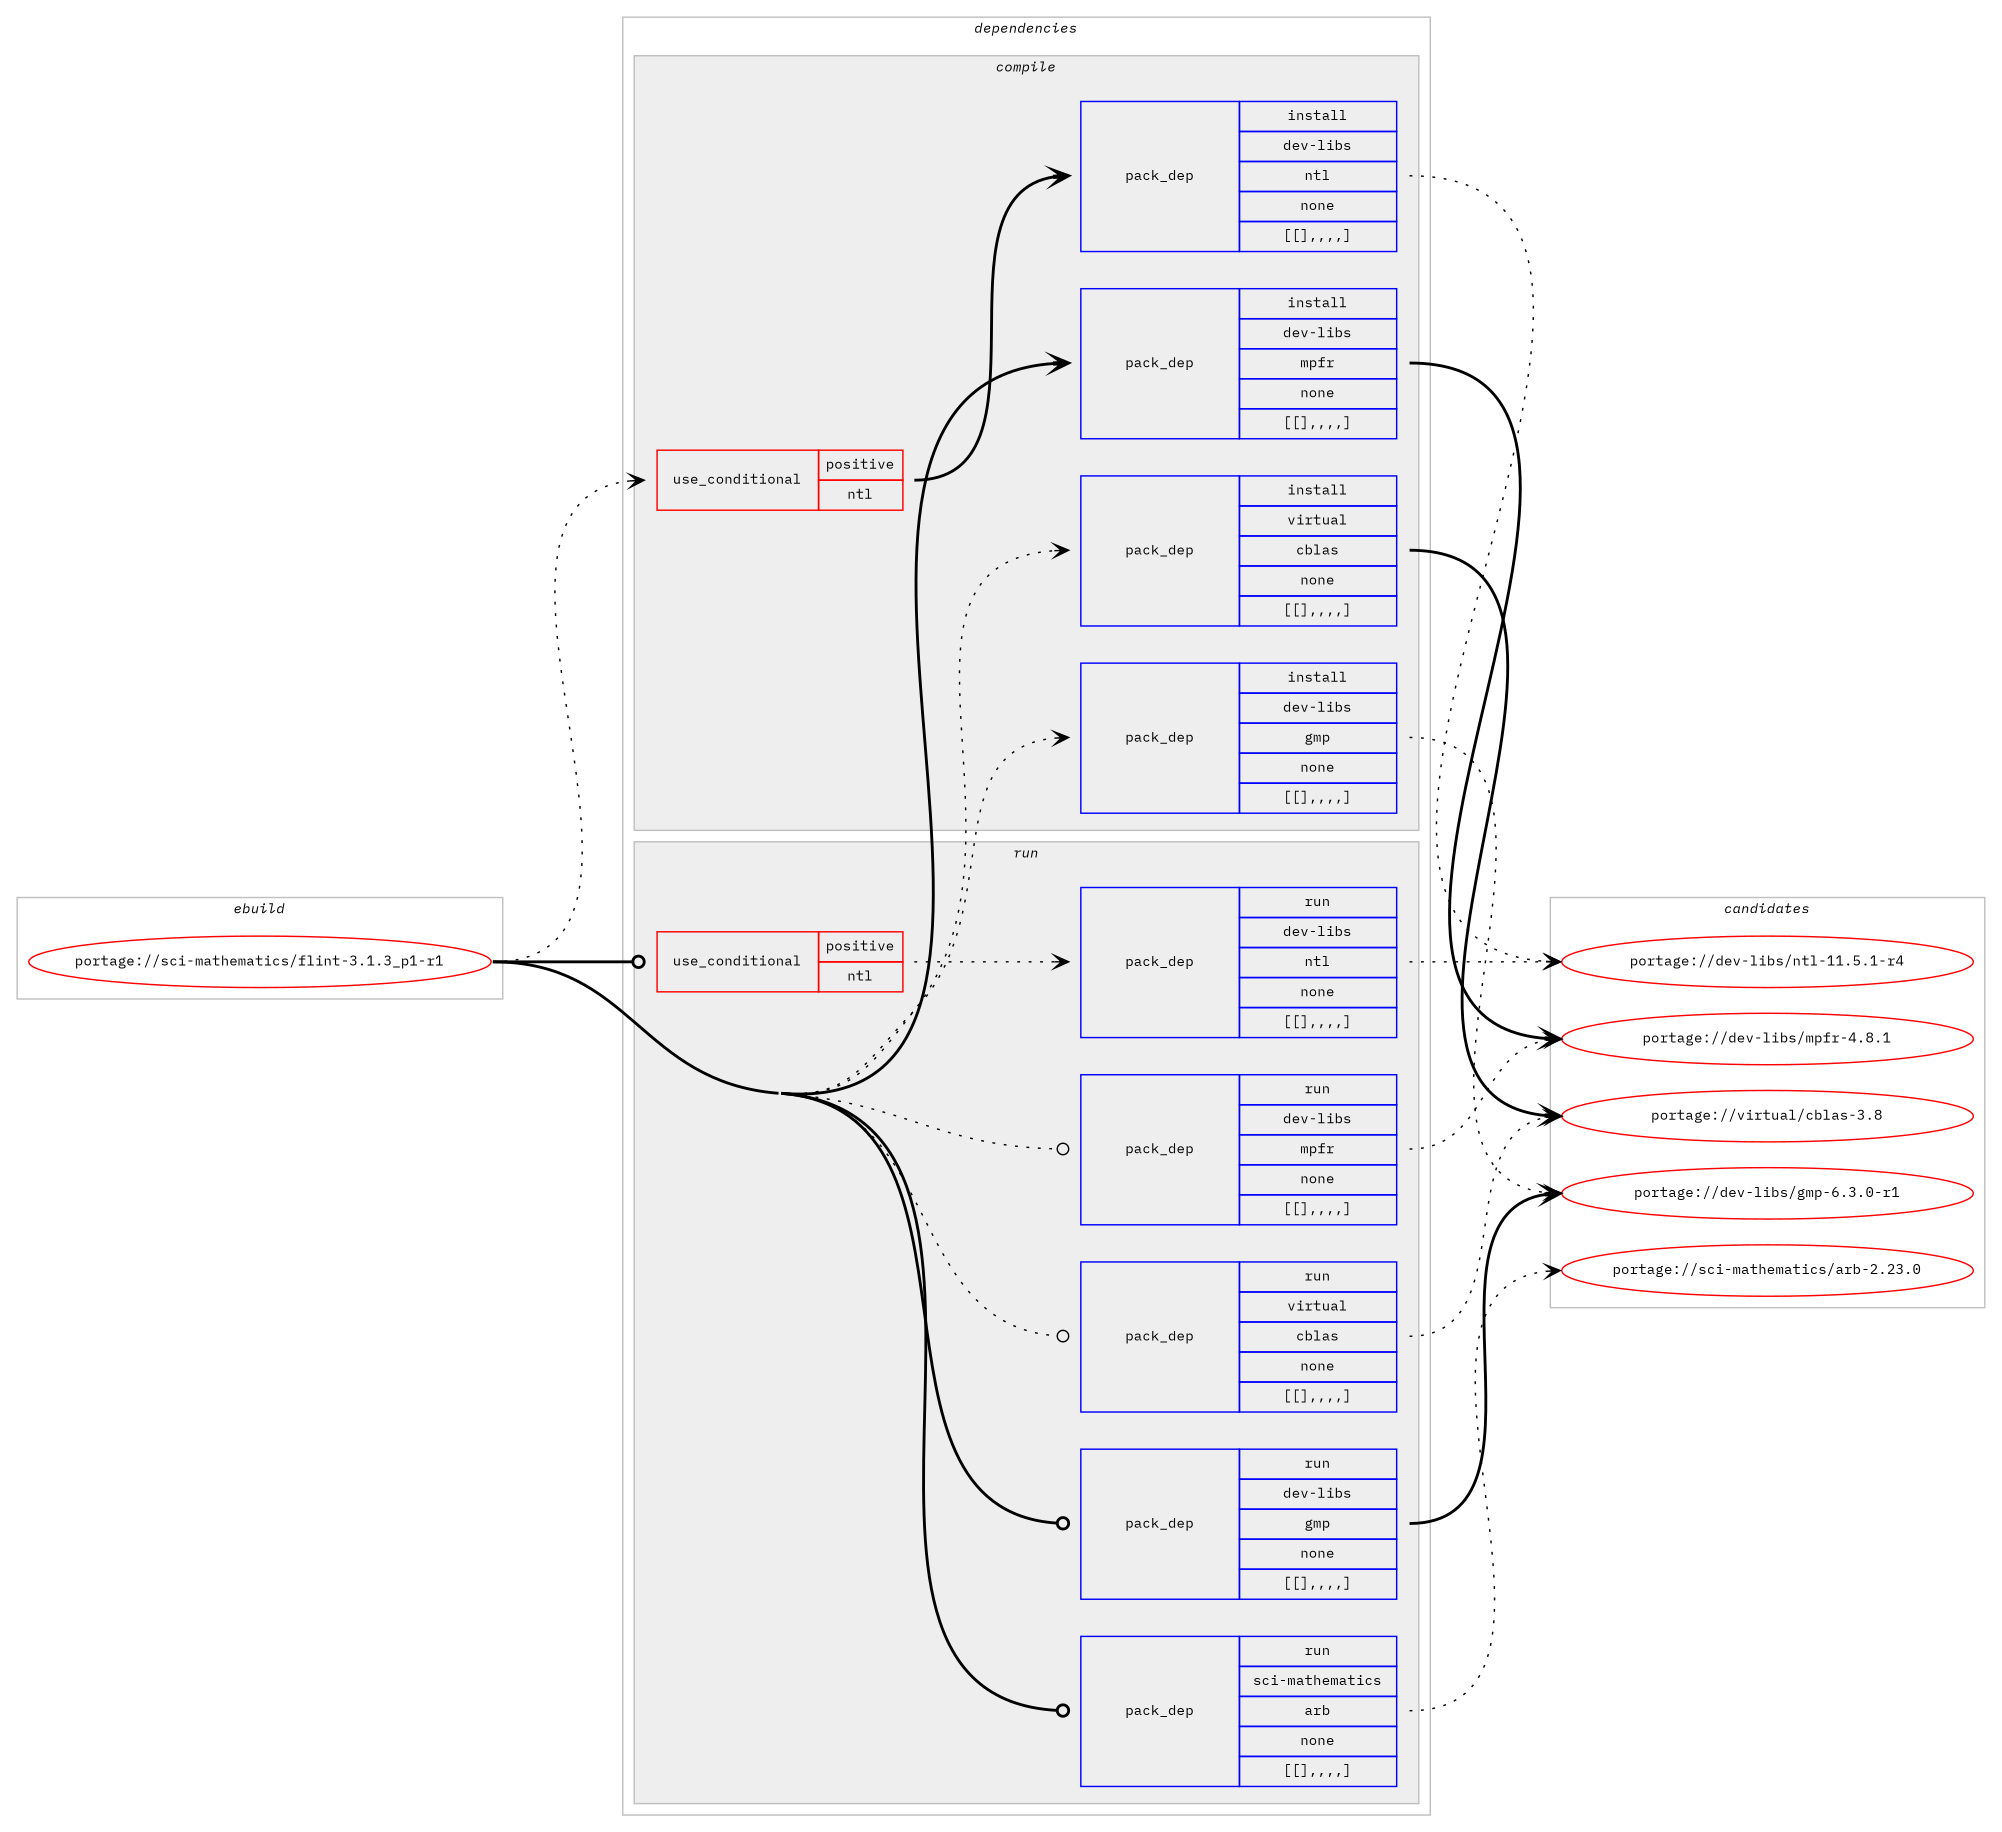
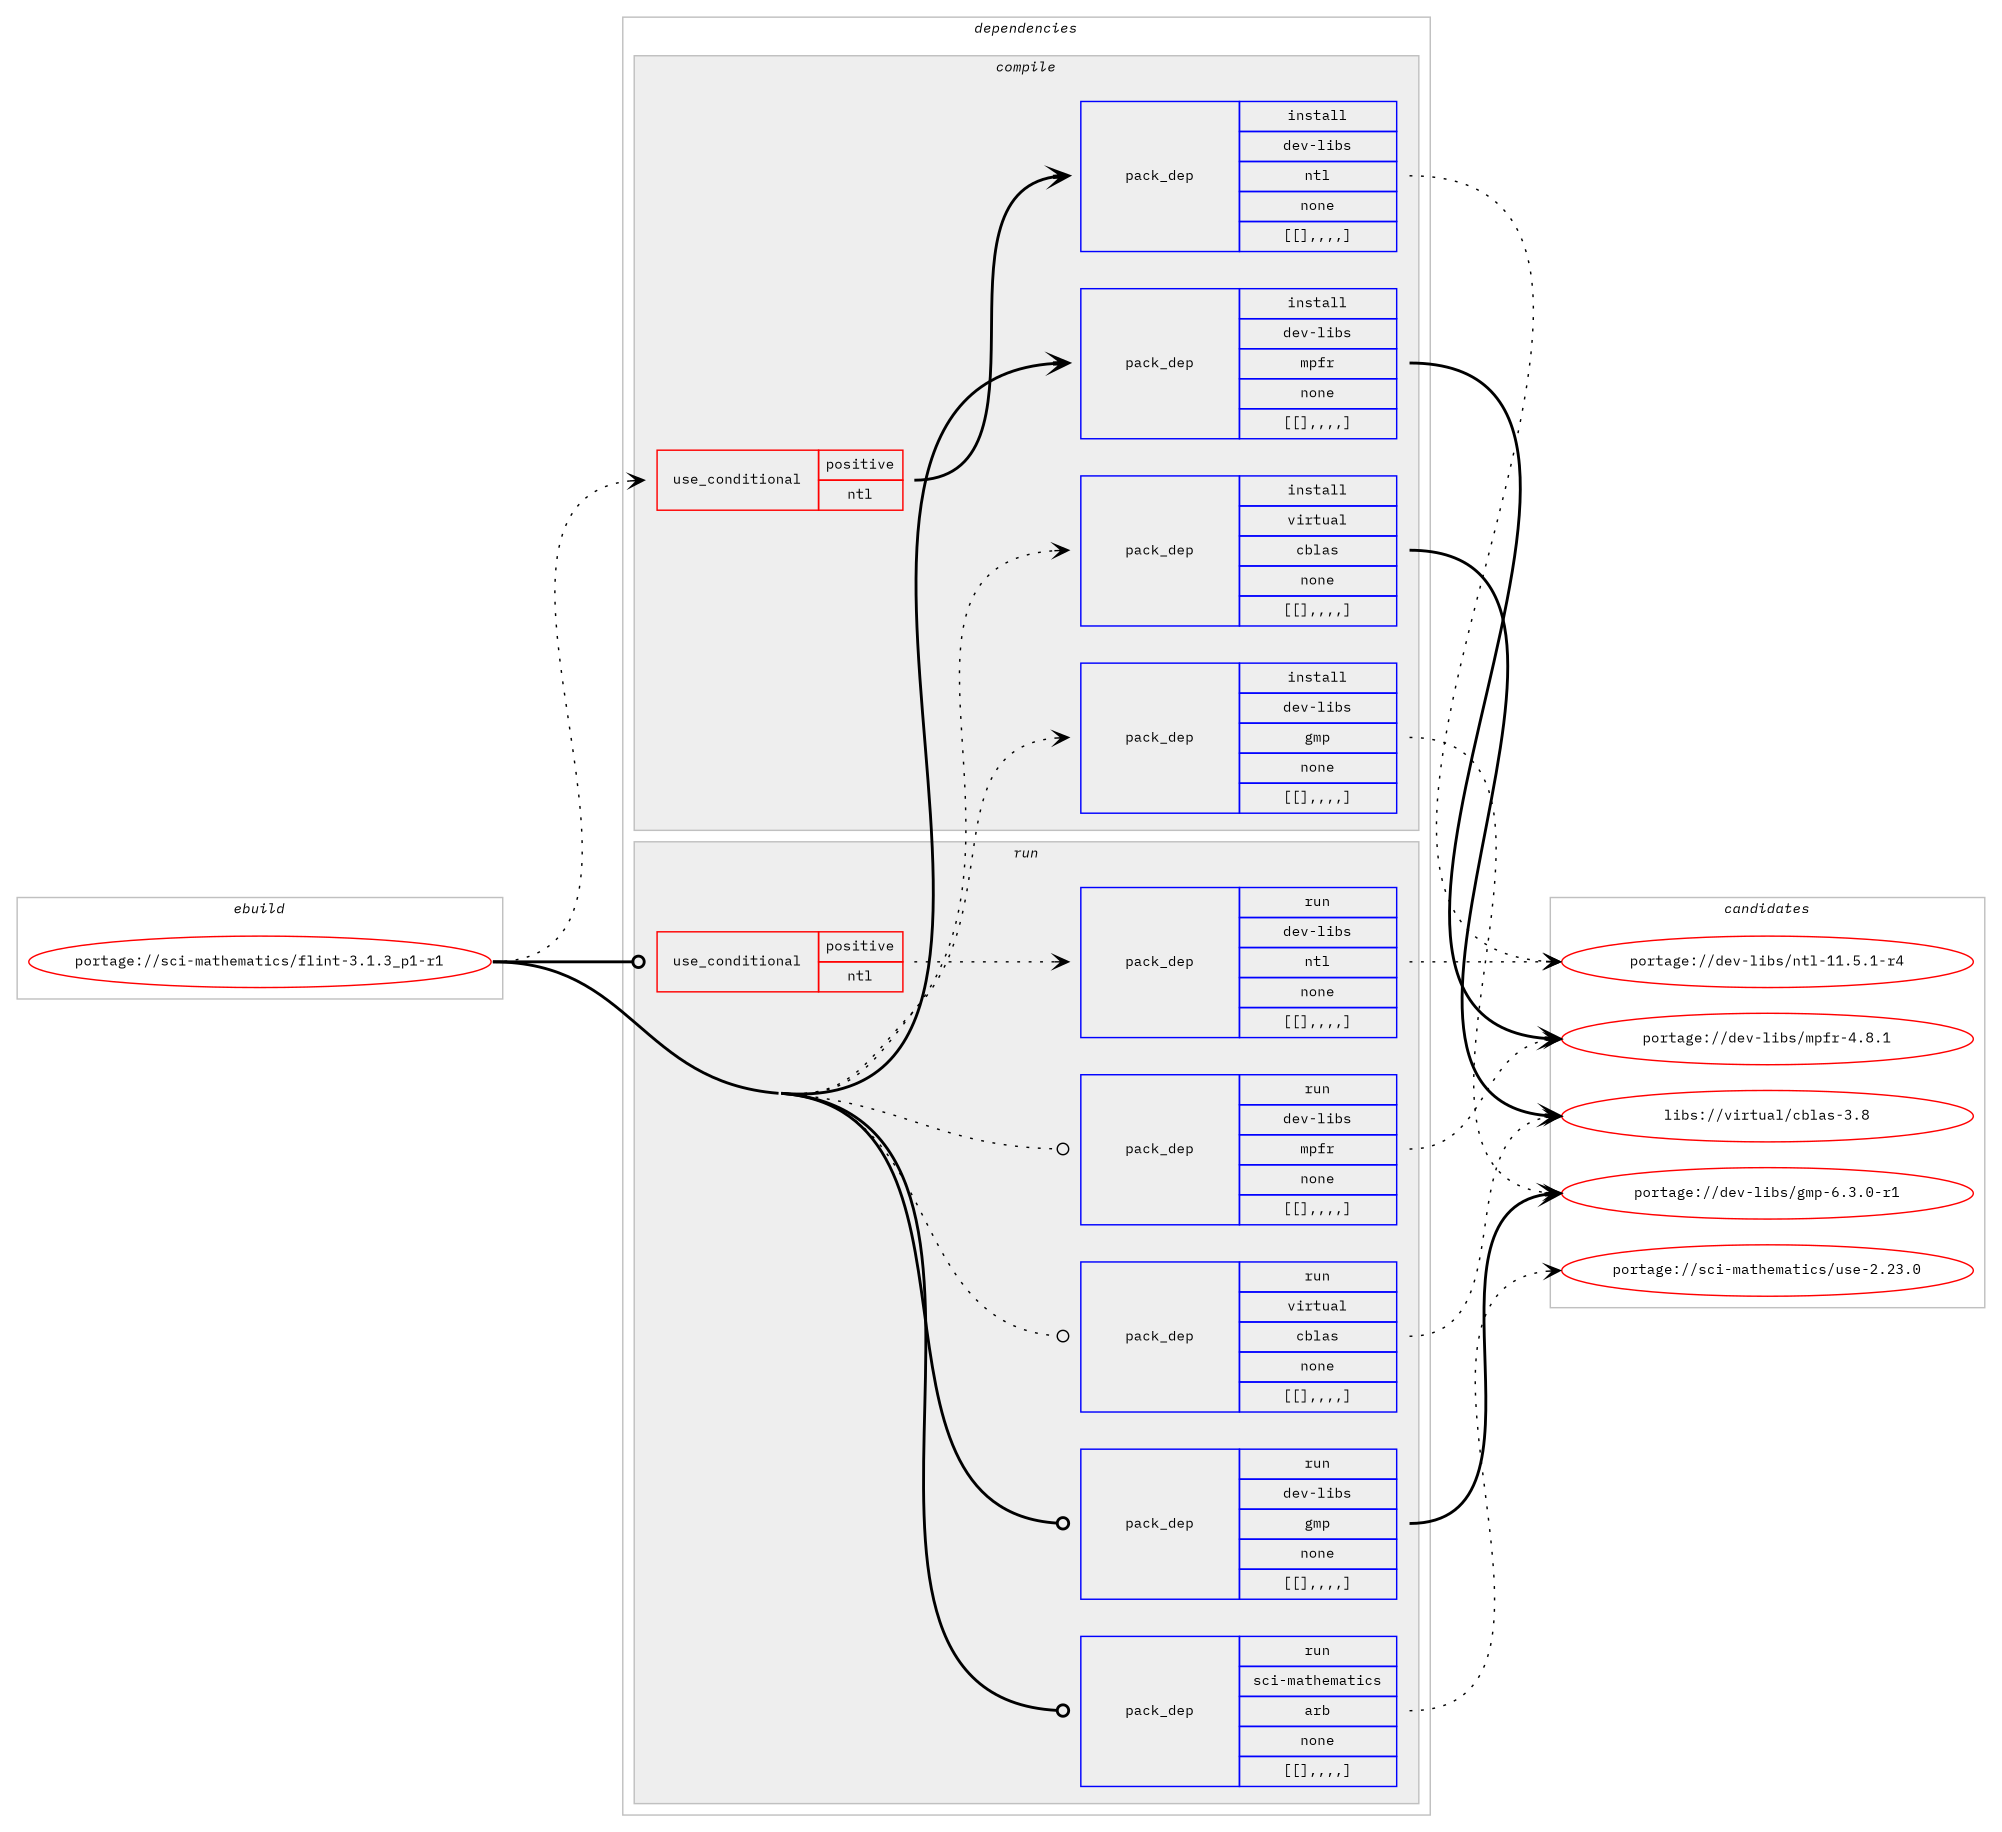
(1768, 1116) -> (1768, 1116)
(1768, 1271) -> (1768, 1271)
